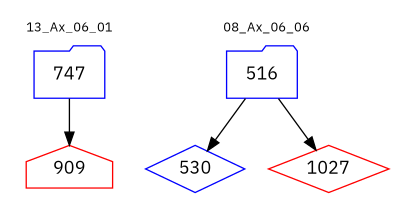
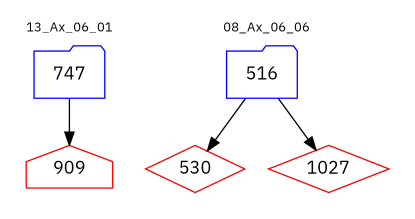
(195, 169) -> (195, 169)
